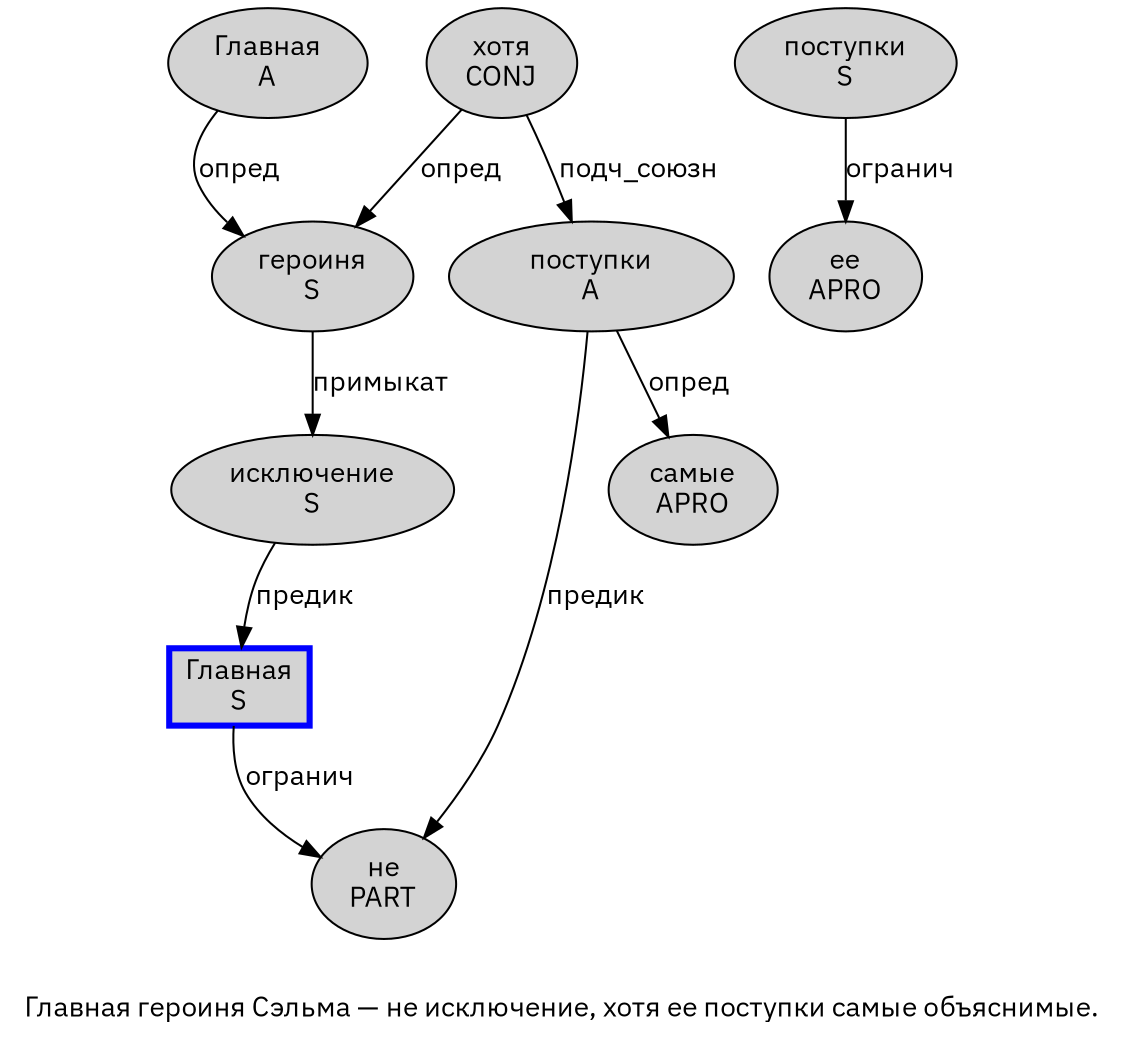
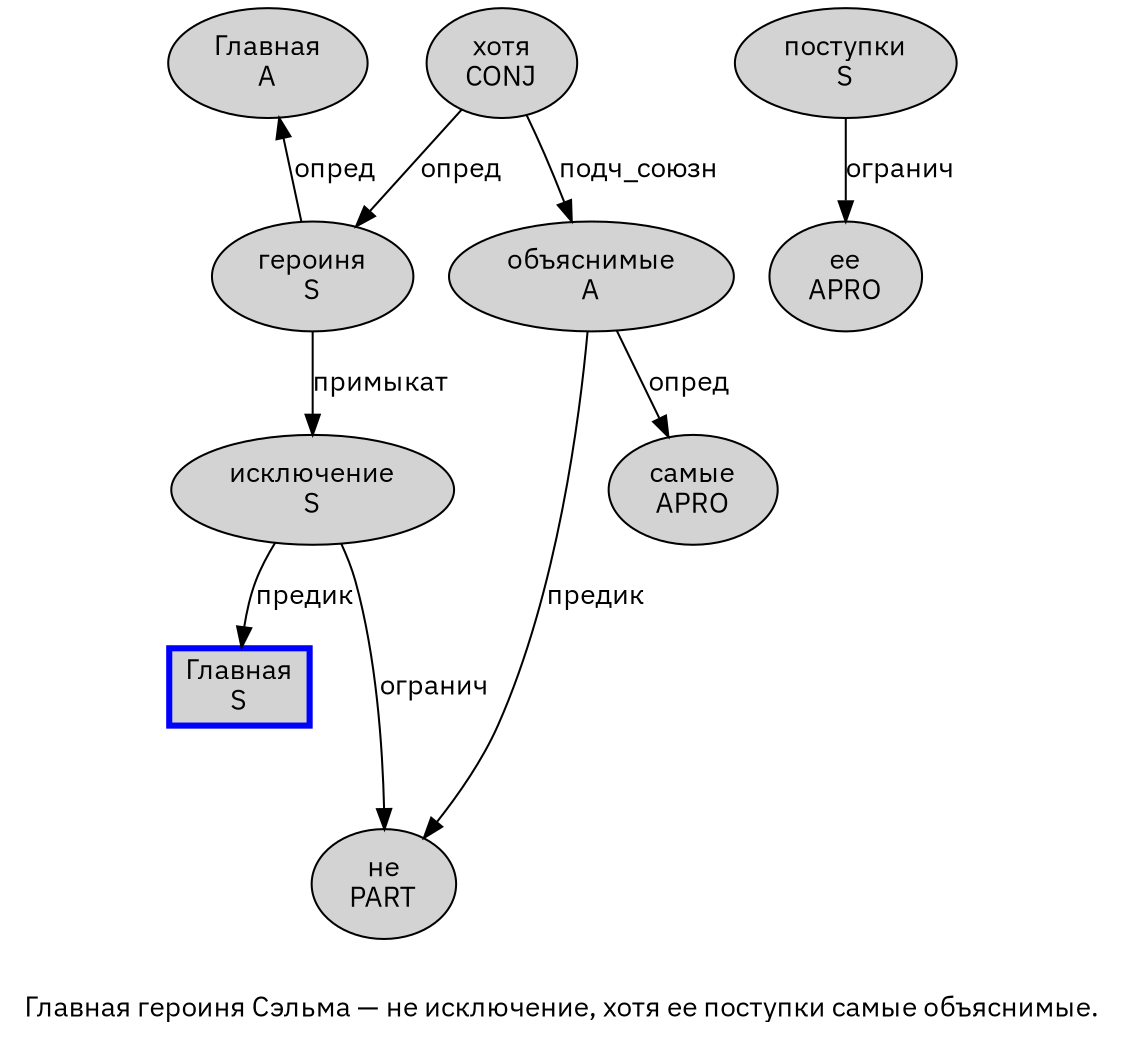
(194, 168) -> (292, 180)
(591, 276) -> (591, 276)
(249, 797) -> (374, 674)
